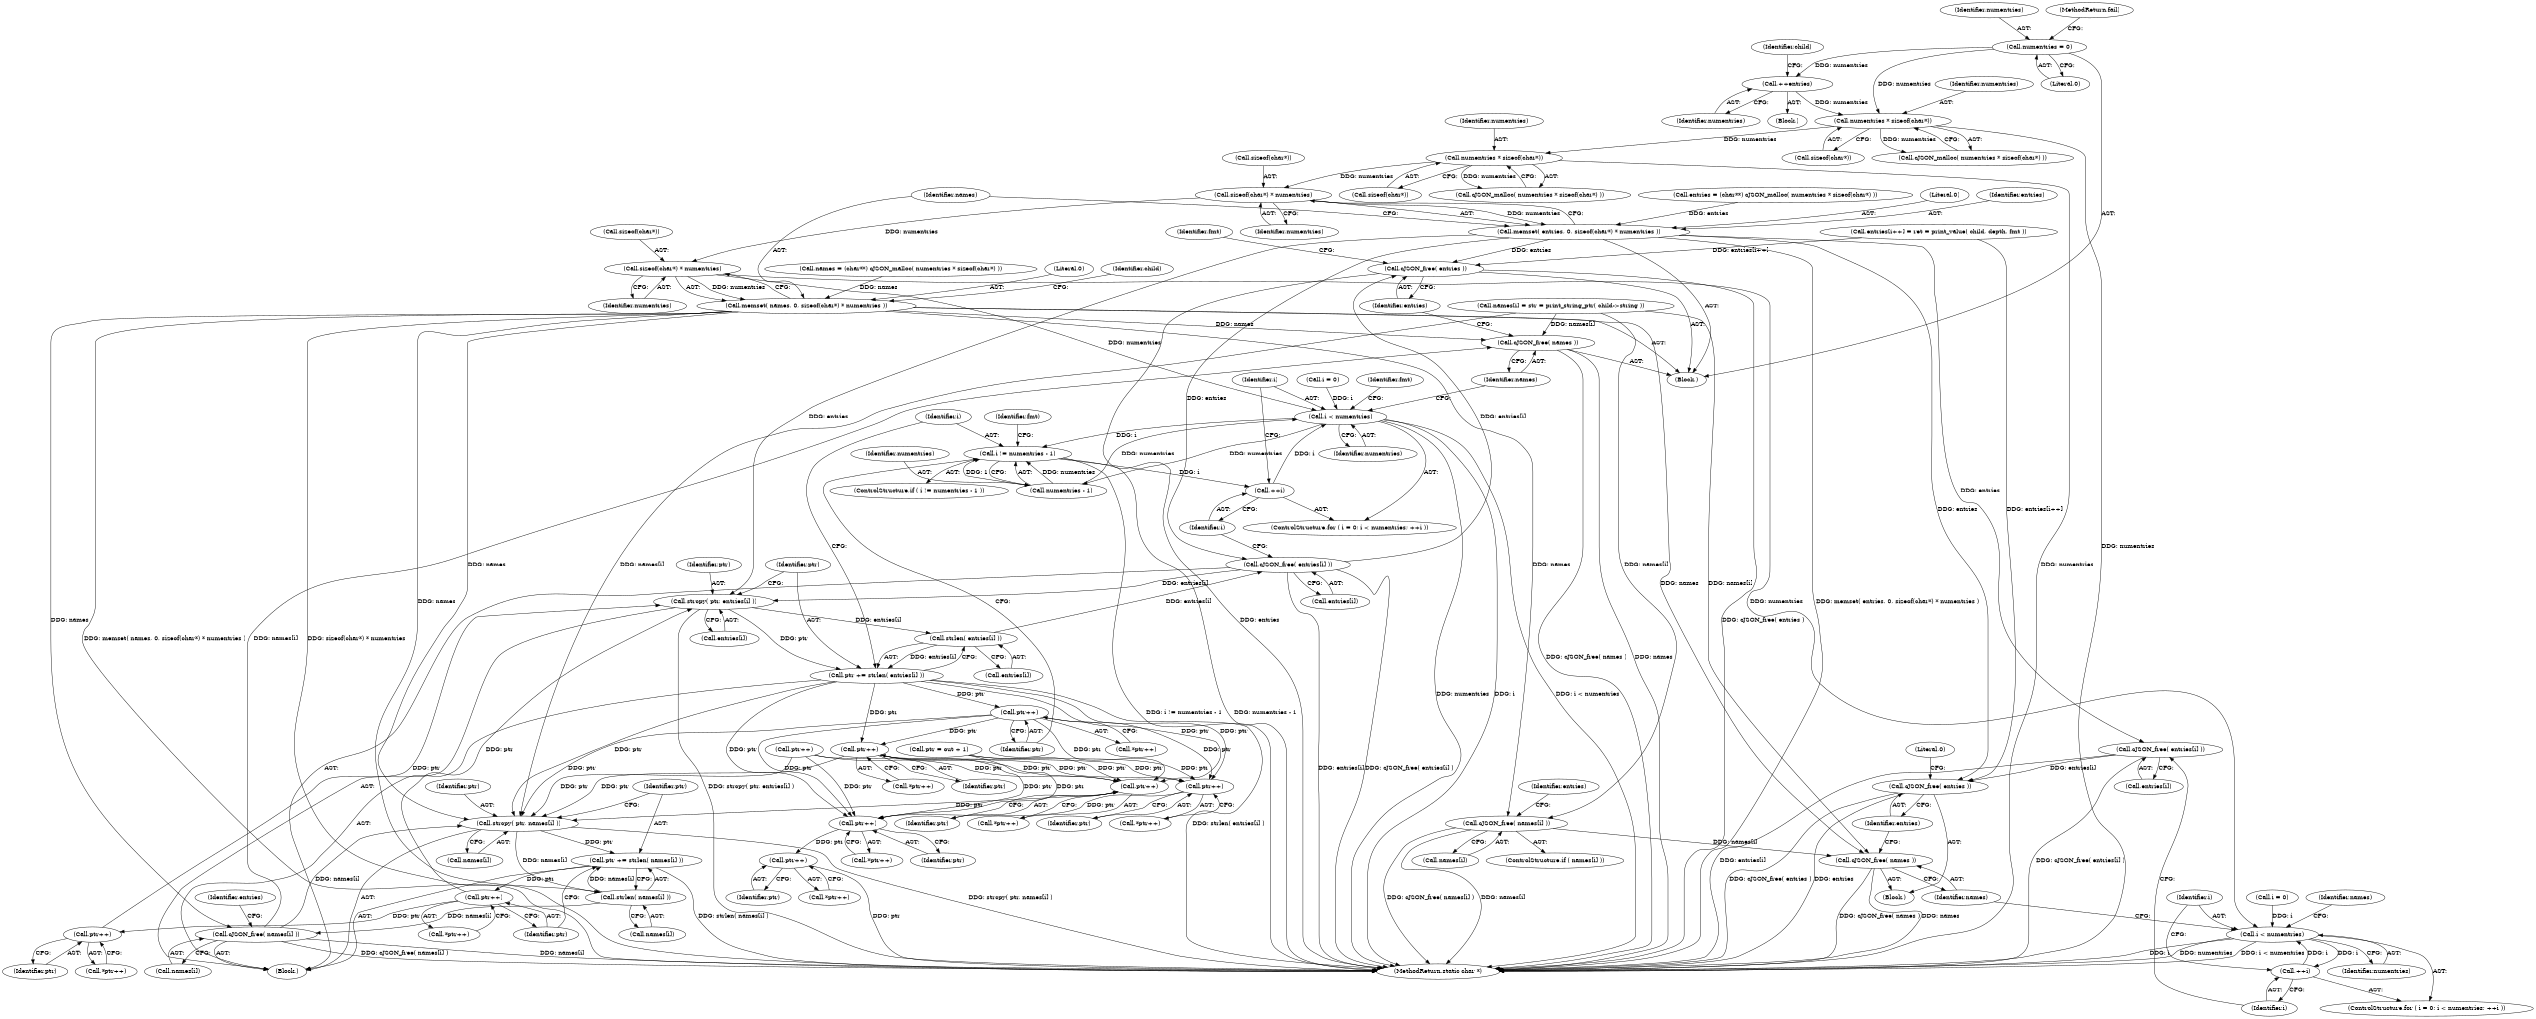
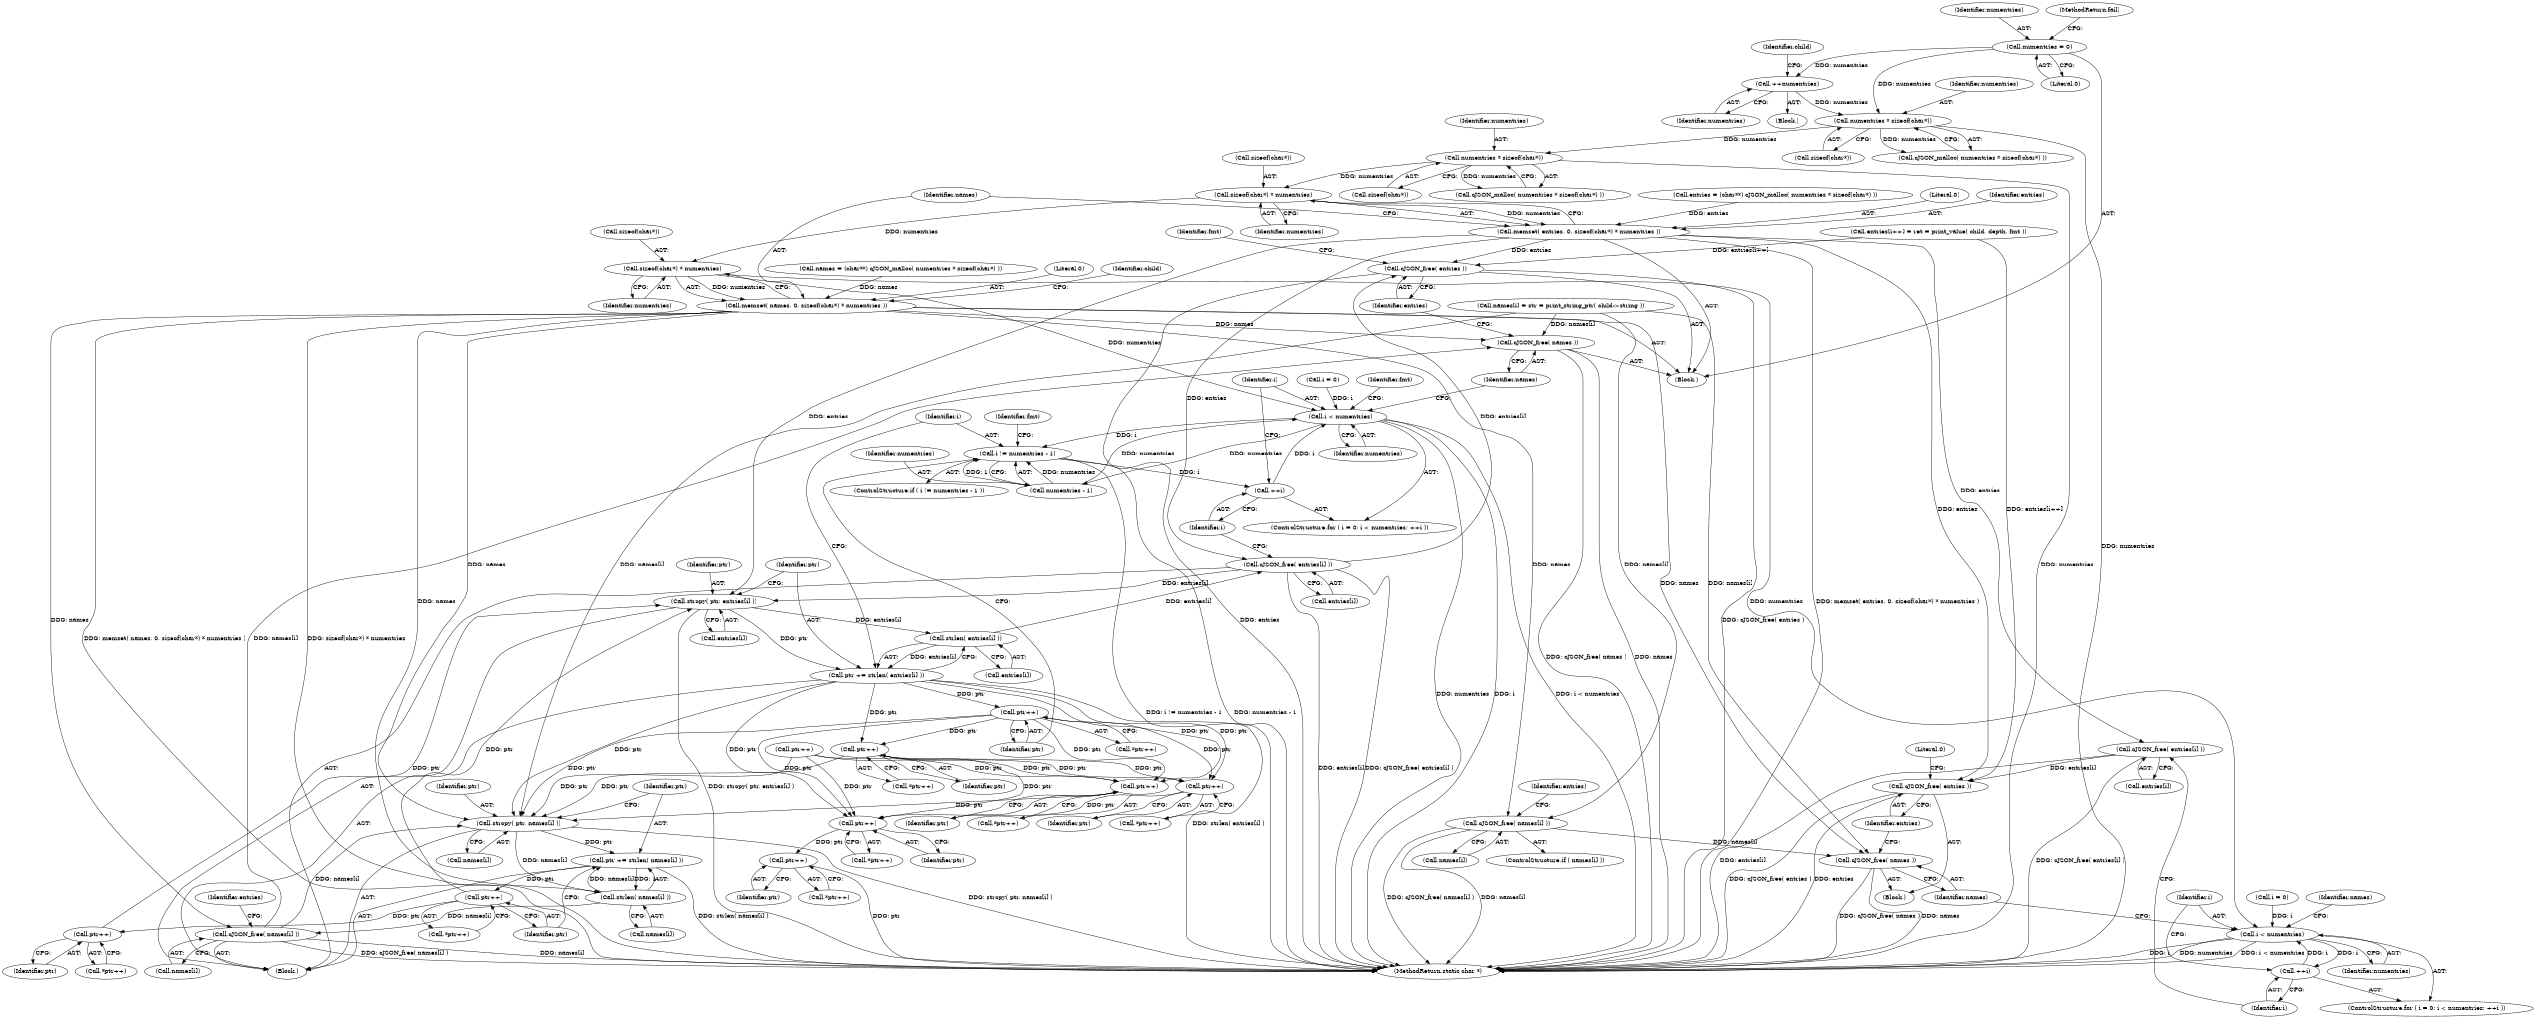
(1787, 84) -> (1787, 84)
(939, 750) -> none
(645, 879) -> (645, 879)
